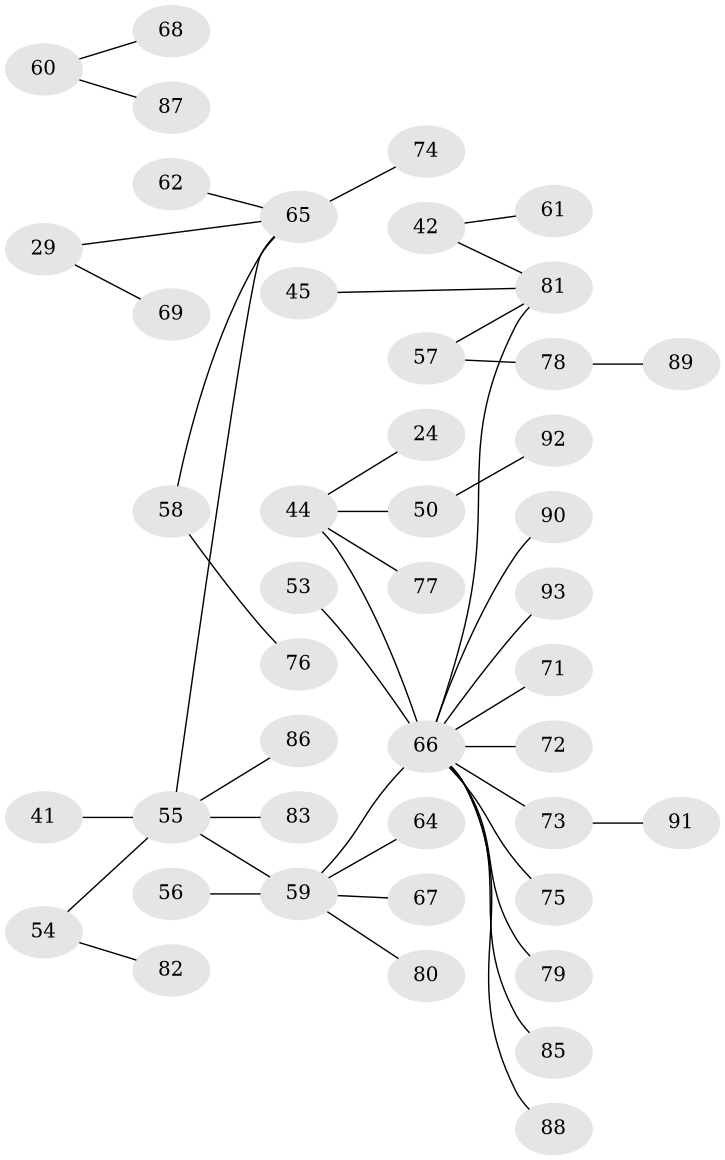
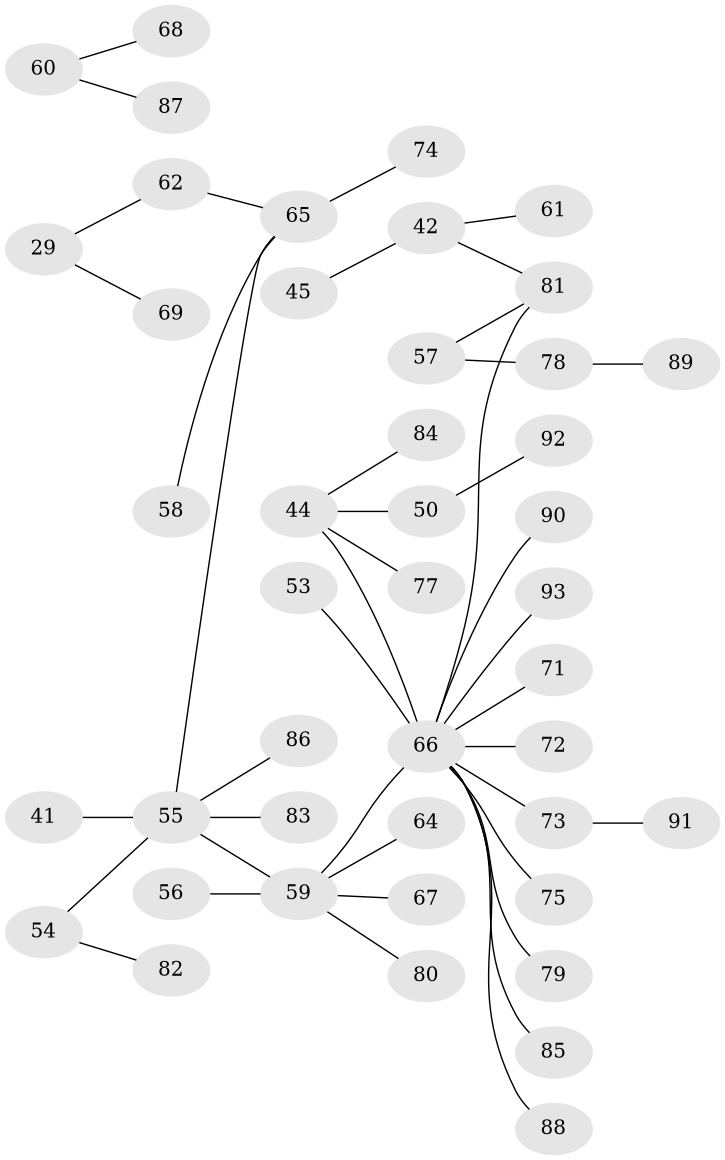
(172, 233) -> (108, 217)
(427, 290) -> (363, 261)
(426, 435) -> (426, 435)
(299, 664) -> none
